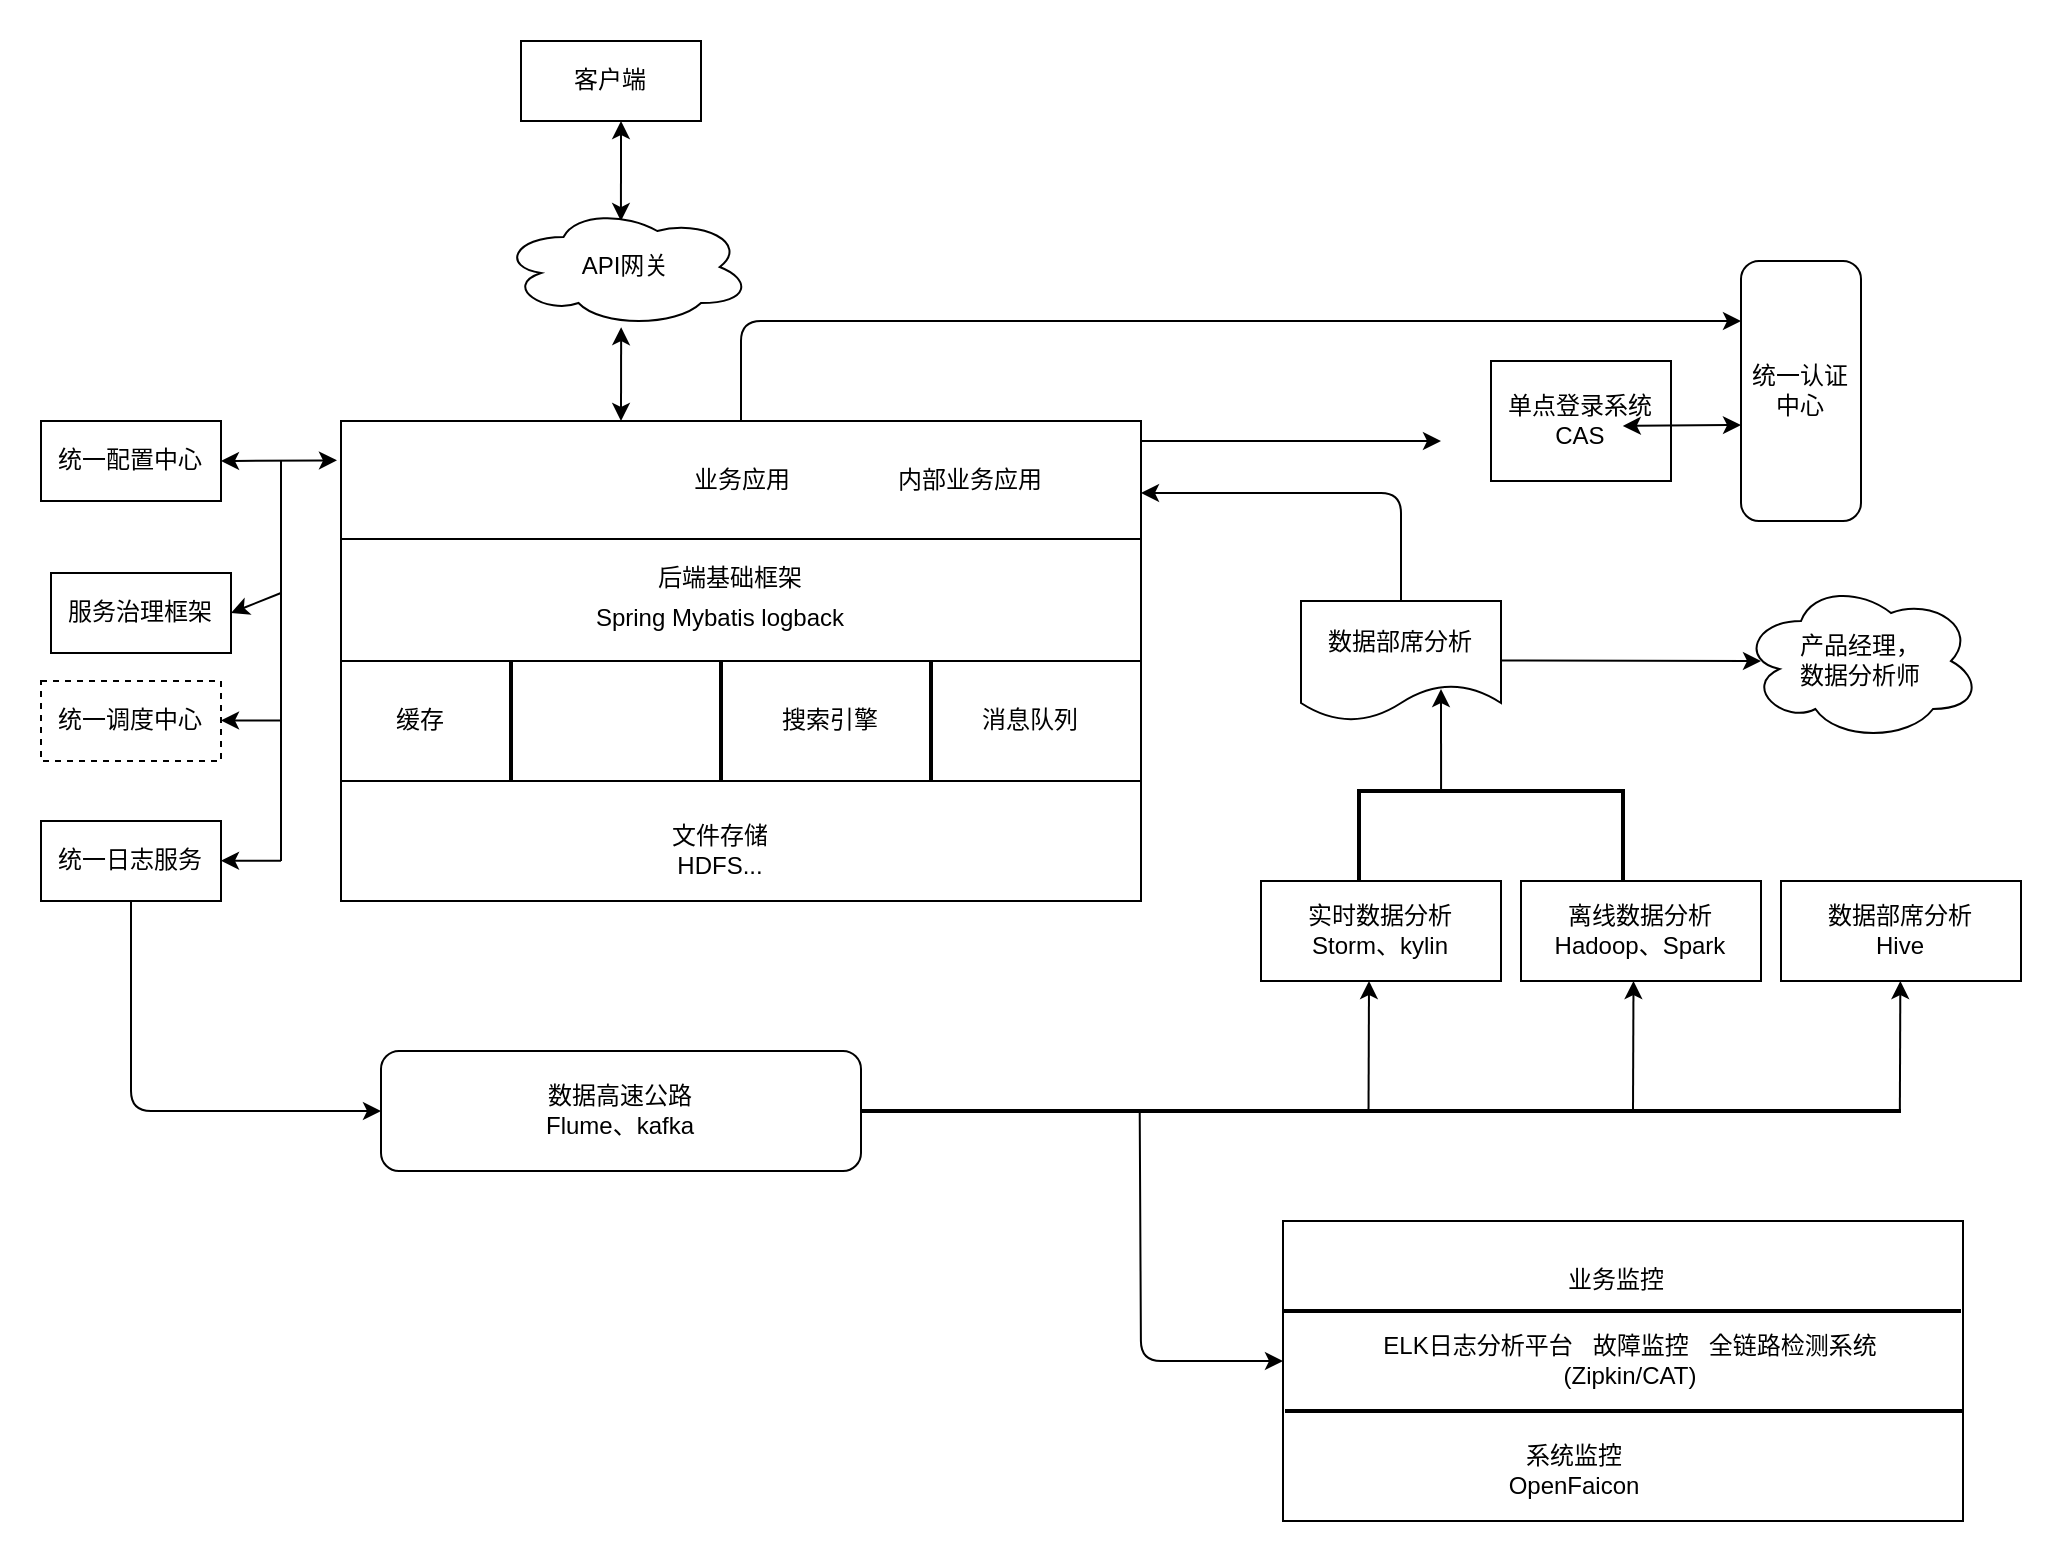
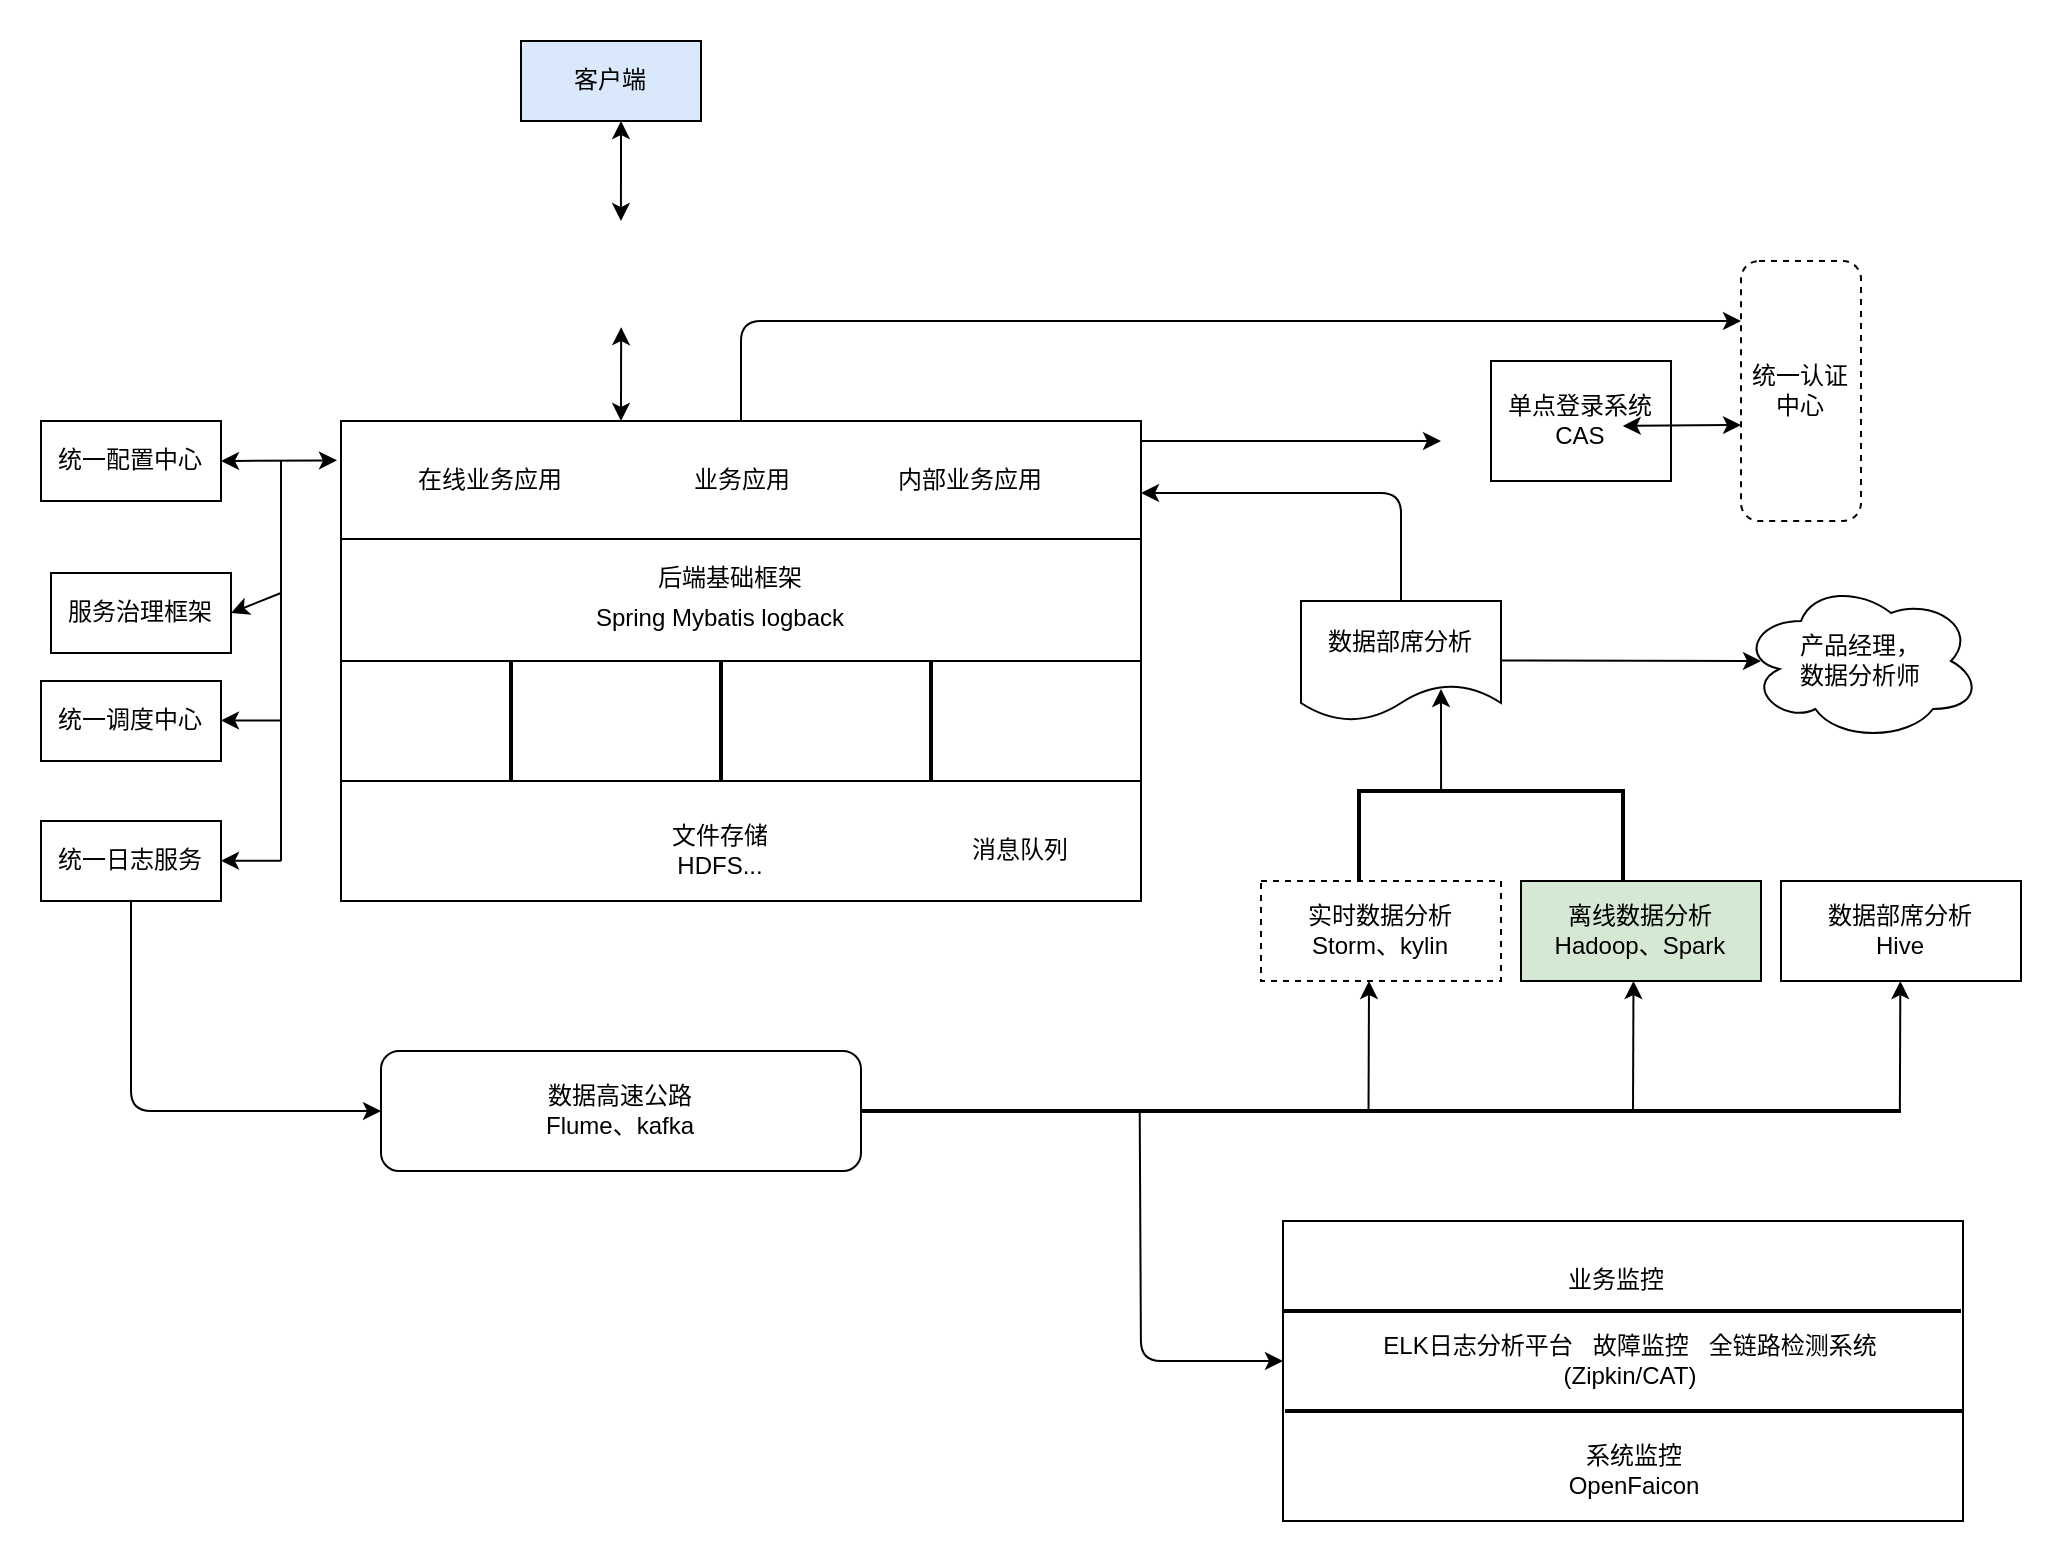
(611, 81) -> (611, 81)
(626, 267) -> none
(1801, 391) -> (1801, 391)
none -> (491, 481)
(131, 721) -> (131, 721)
(421, 721) -> none
(831, 721) -> none
(1031, 721) -> (1021, 851)
(1381, 931) -> (1381, 931)
(1641, 931) -> (1641, 931)
(1575, 1471) -> (1635, 1471)
